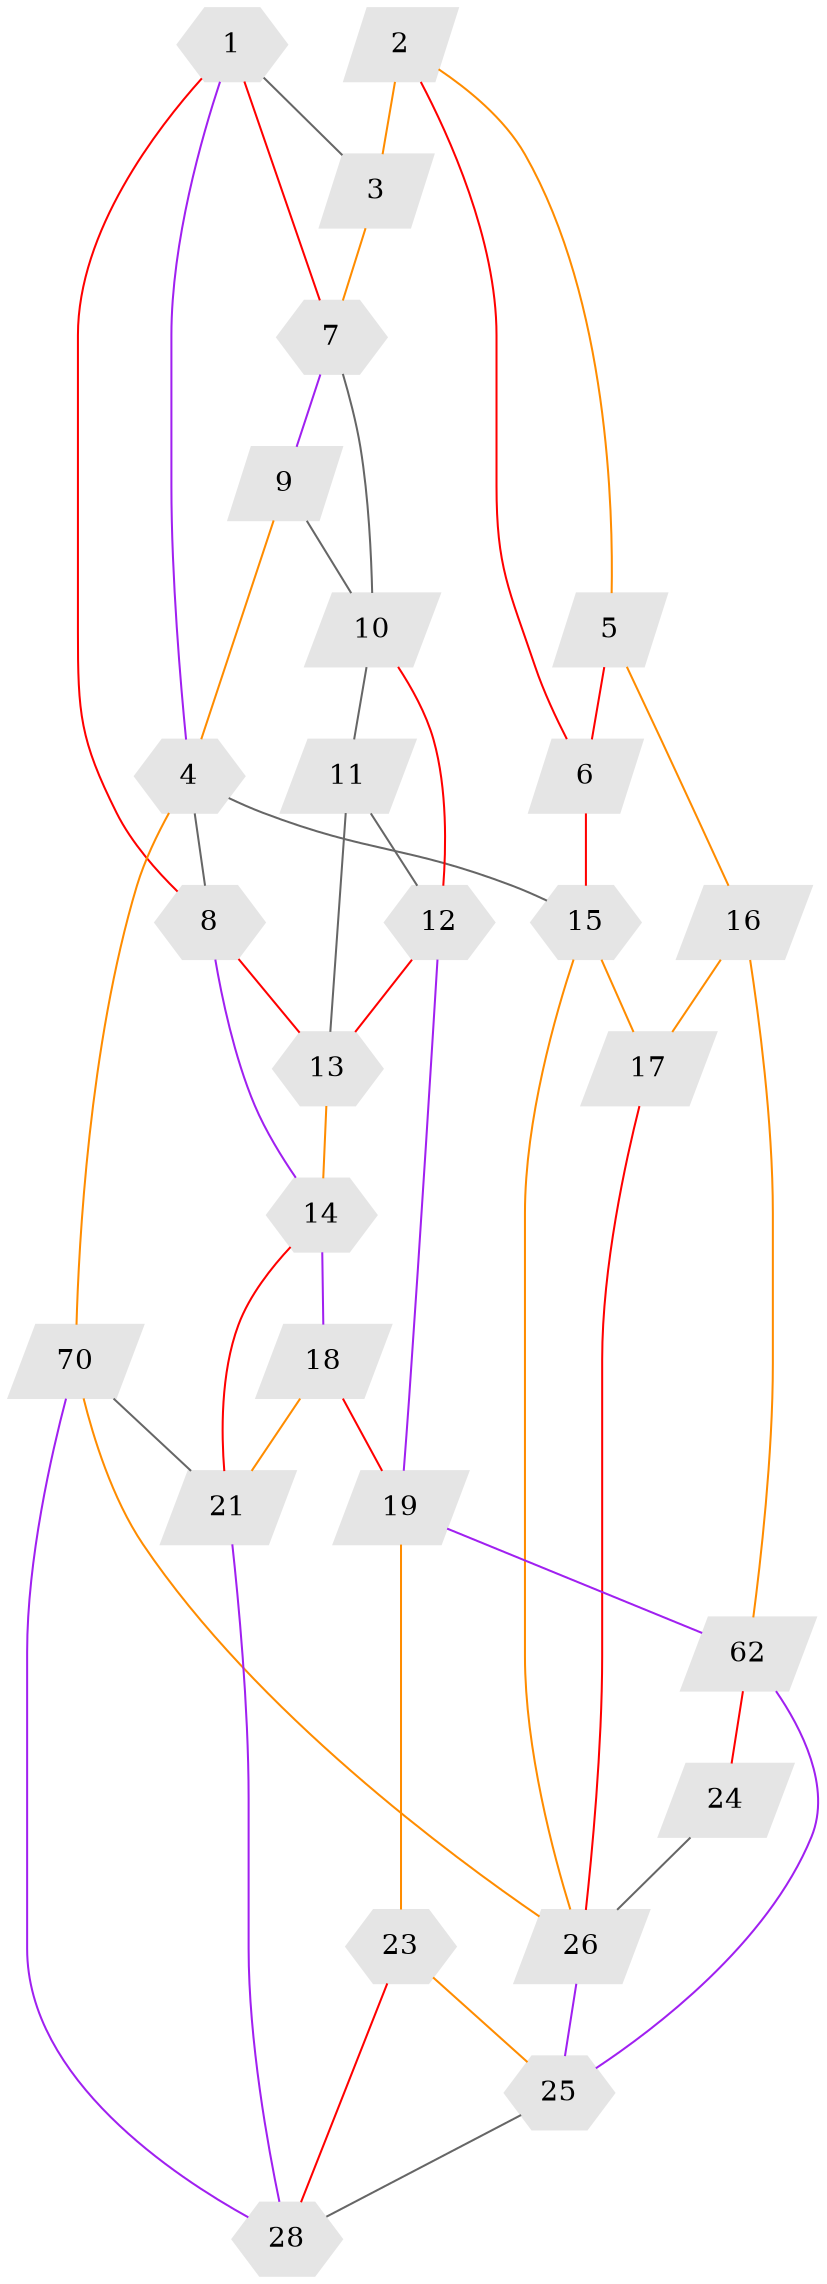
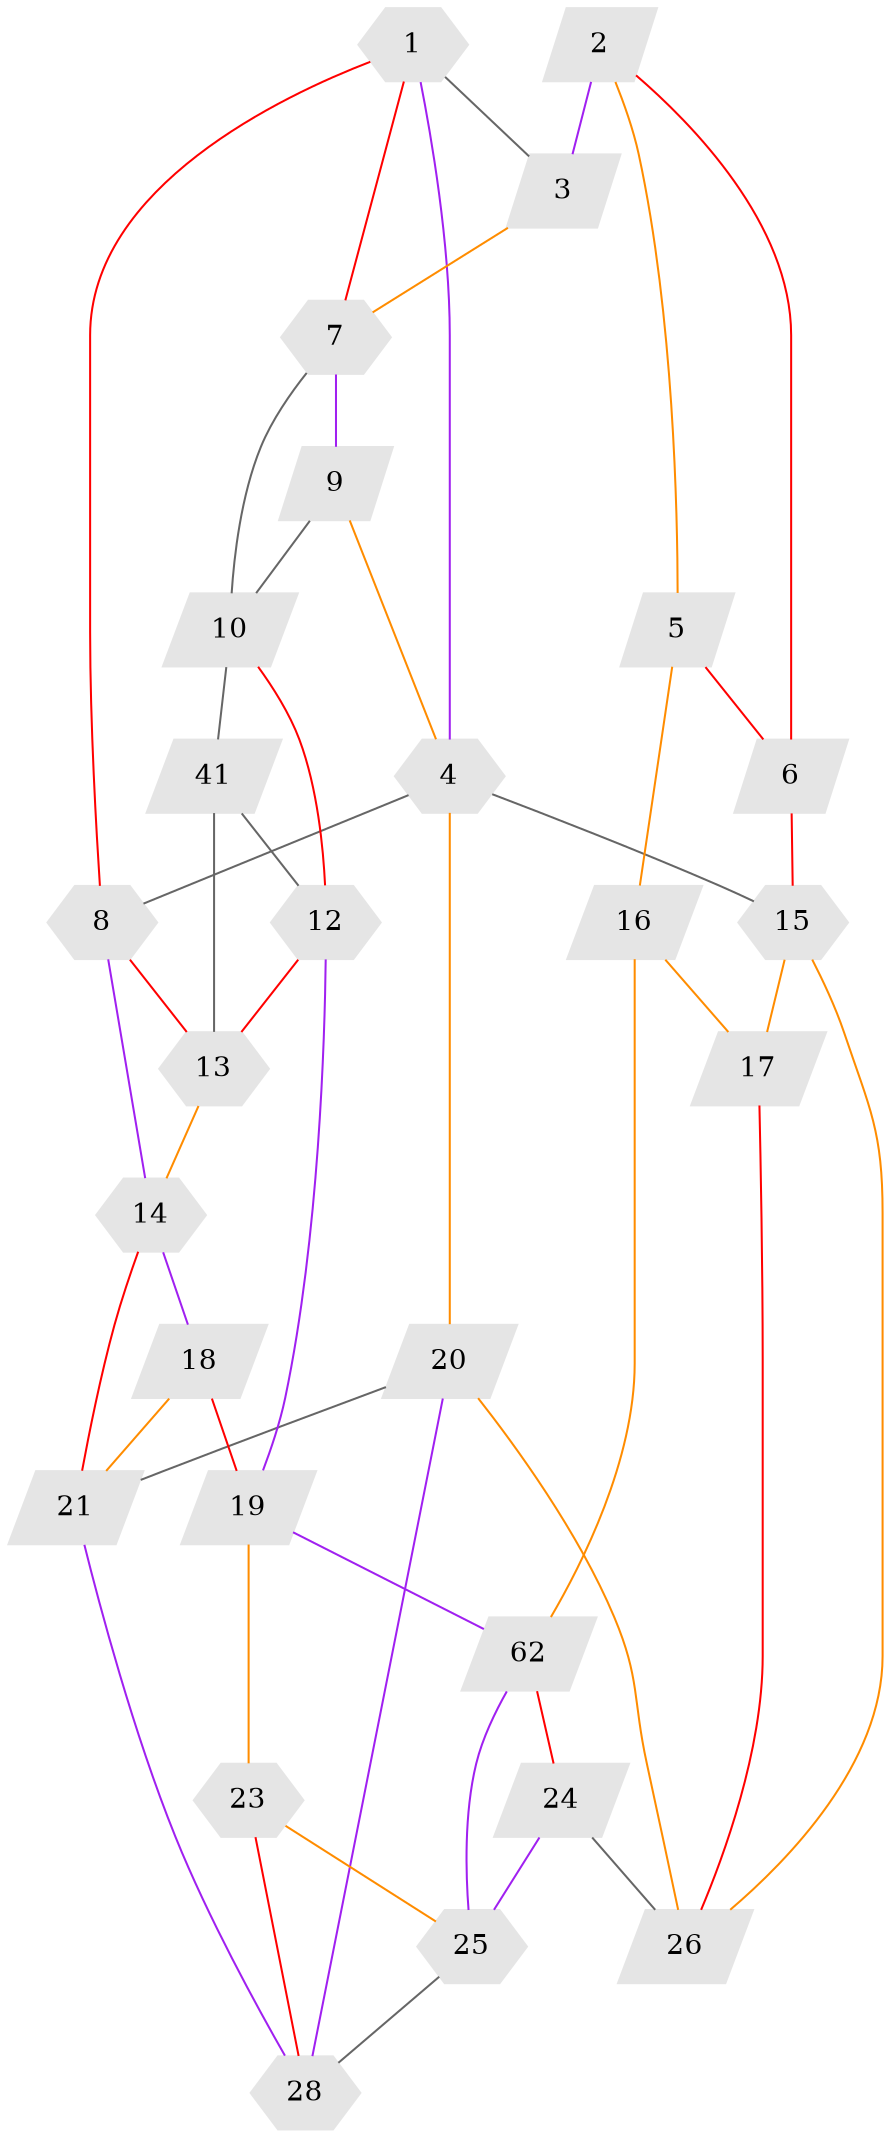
(389, 118) -> (582, 118)
(348, 776) -> (214, 776)
(76, 1361) -> (450, 1361)
(571, 2020) -> (517, 1874)
